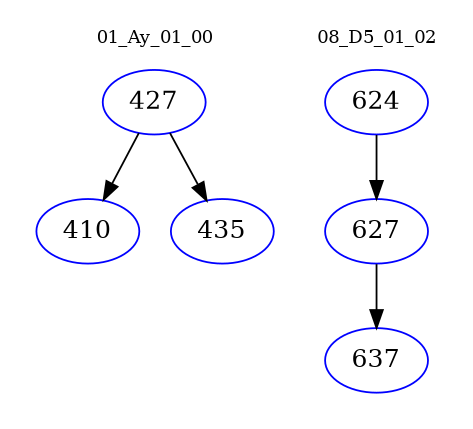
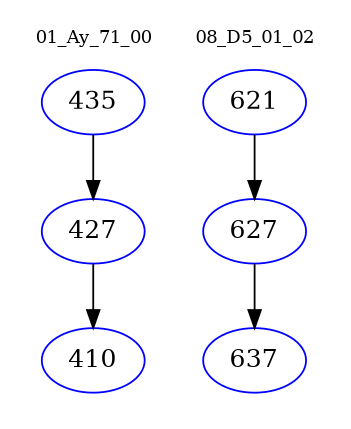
(155, 39) -> (94, 39)
(377, 102) -> (255, 102)
(184, 159) -> (93, 158)
